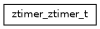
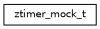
(50, 15) -> (50, 15)
